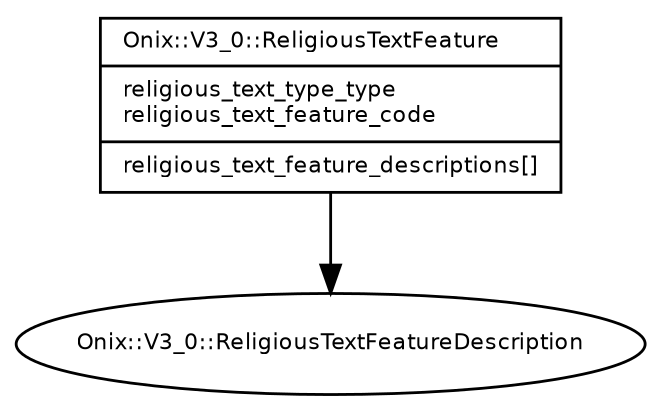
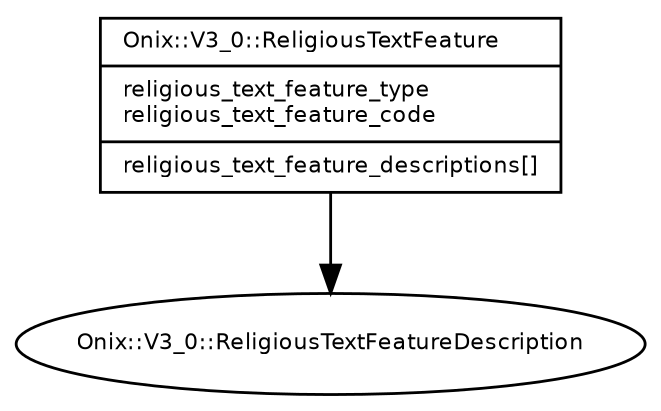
(260, 90) -> (277, 90)
